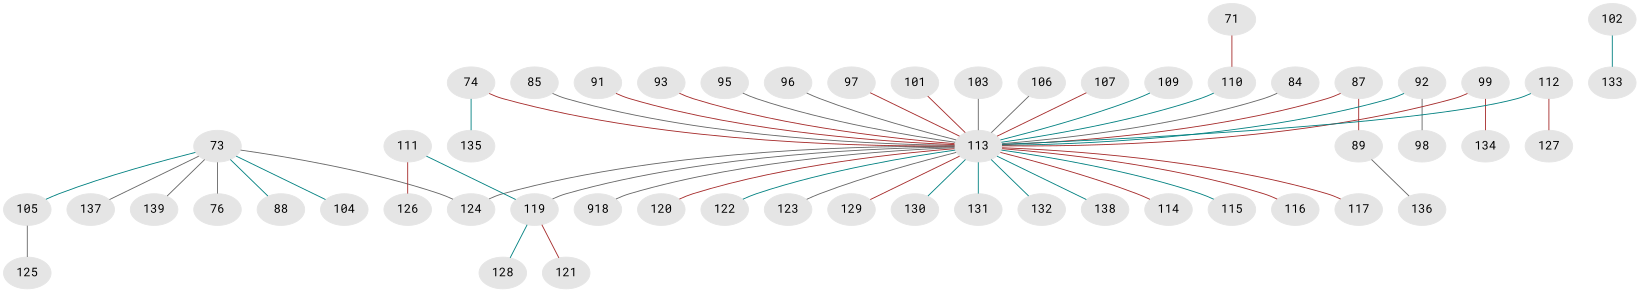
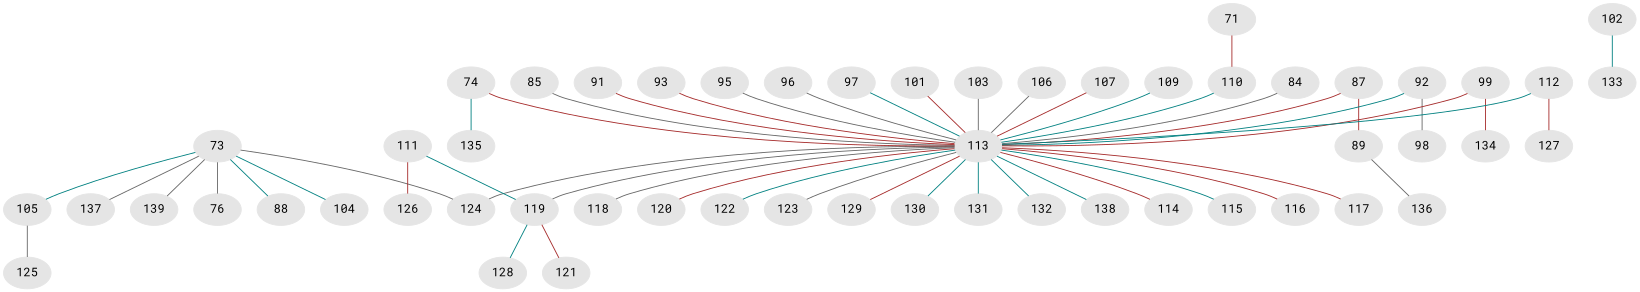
(915, 114) -> (915, 114)
(598, 210) -> (598, 210)
